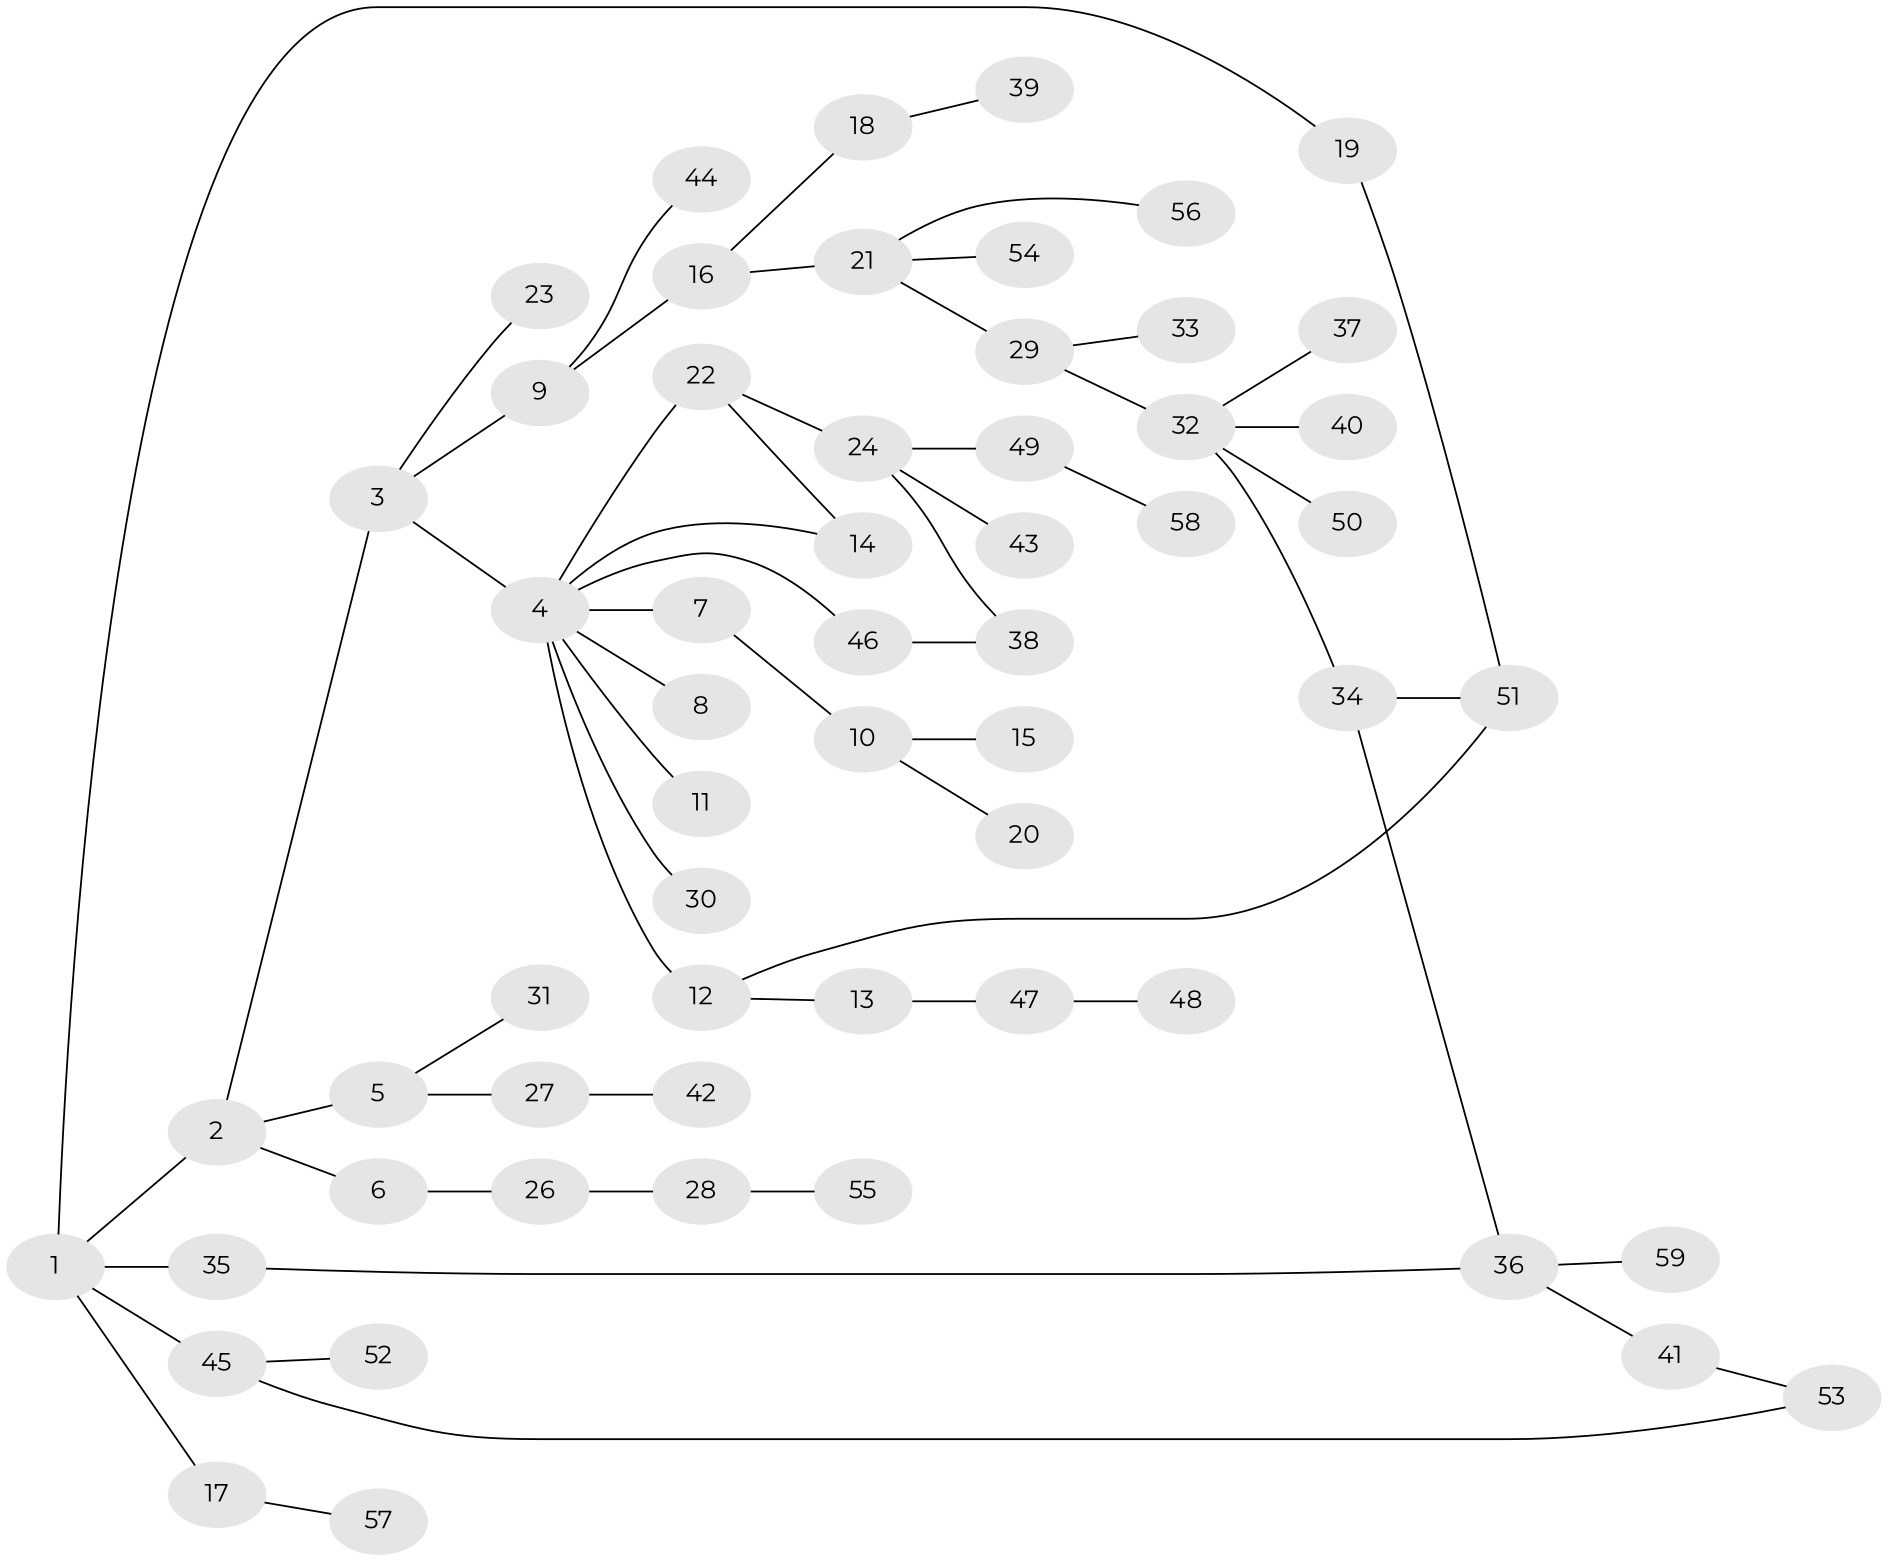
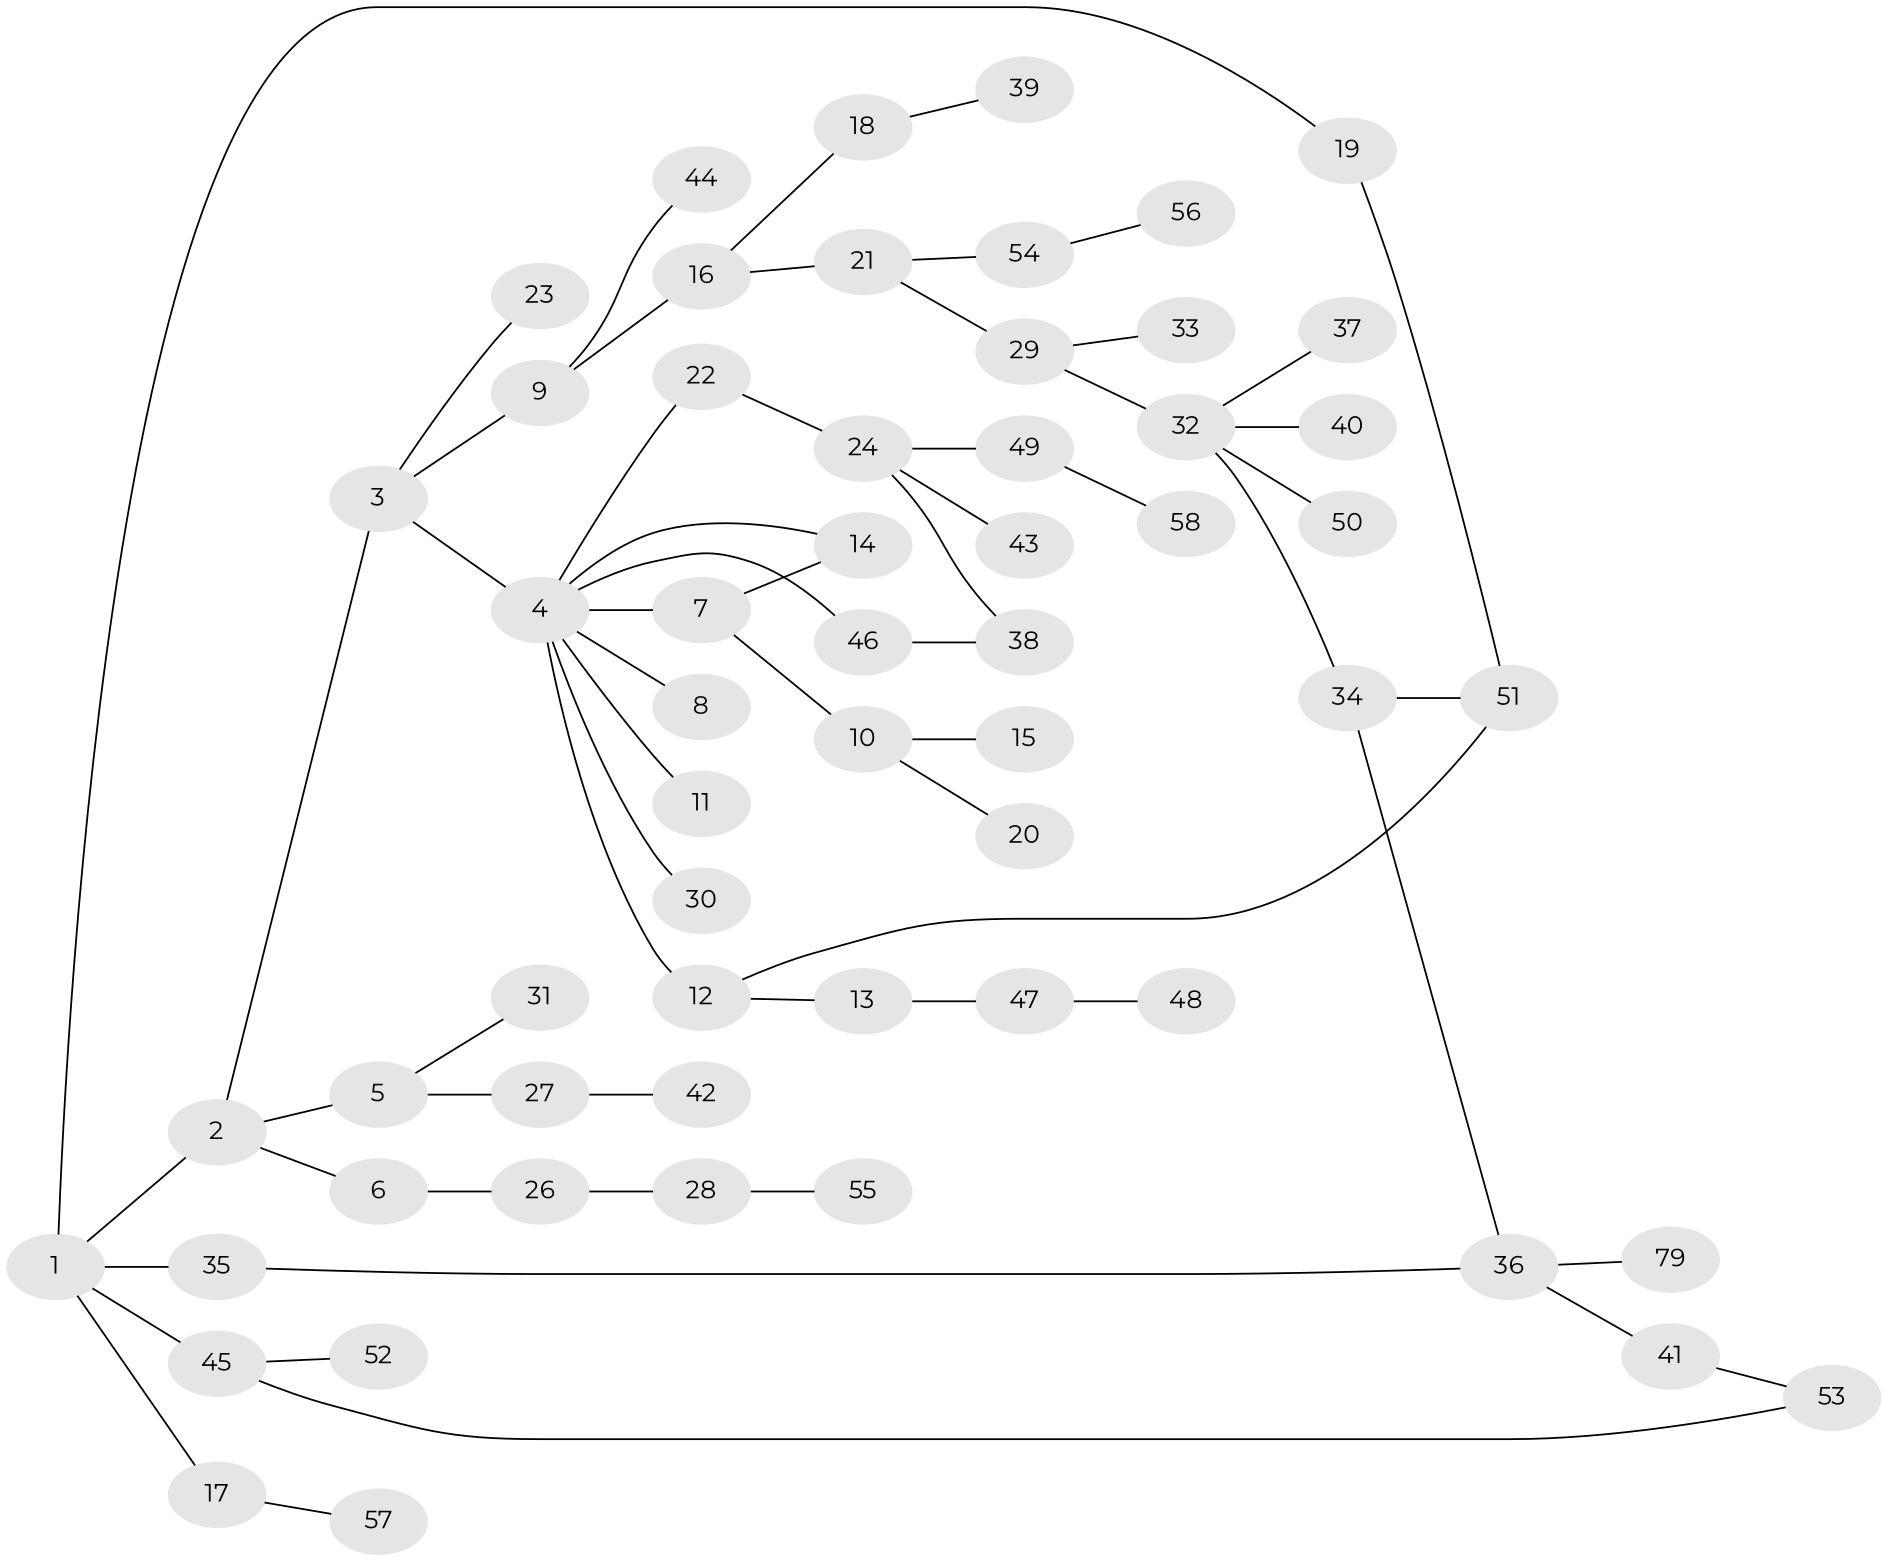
(1015, 200) -> (1105, 234)
(781, 462) -> (771, 582)
(1671, 1260) -> (1671, 1260)
